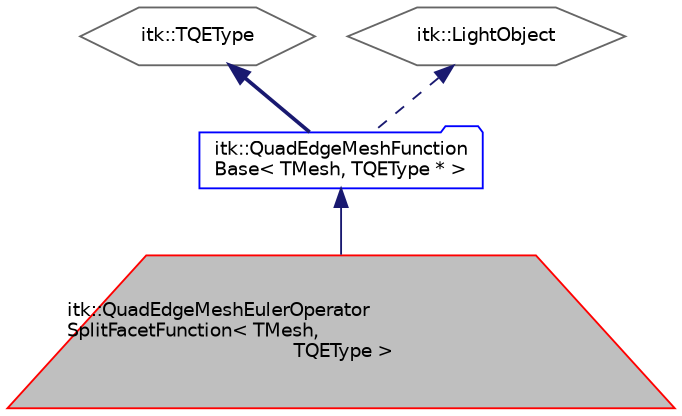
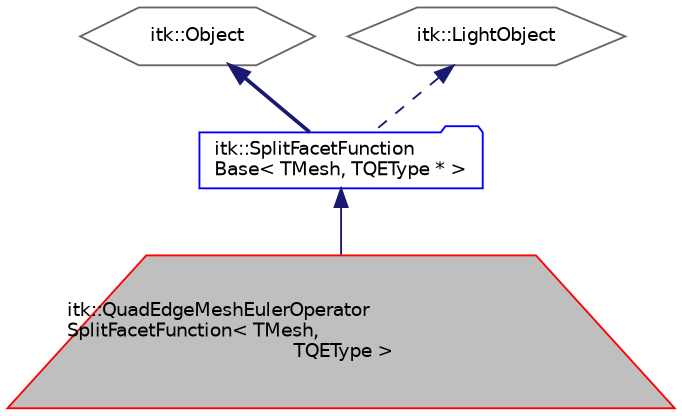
(198, 36) -> (198, 36)
(341, 160) -> (341, 160)
